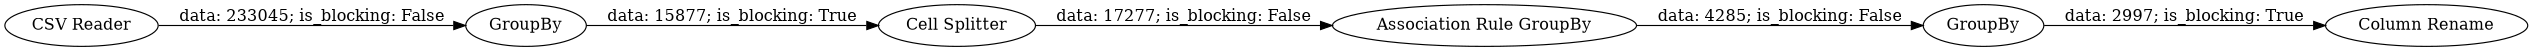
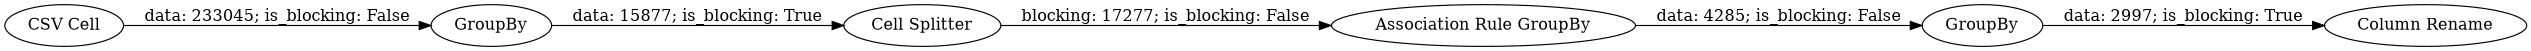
(1184, 17) -> (1166, 17)
(82, 26) -> (64, 26)
